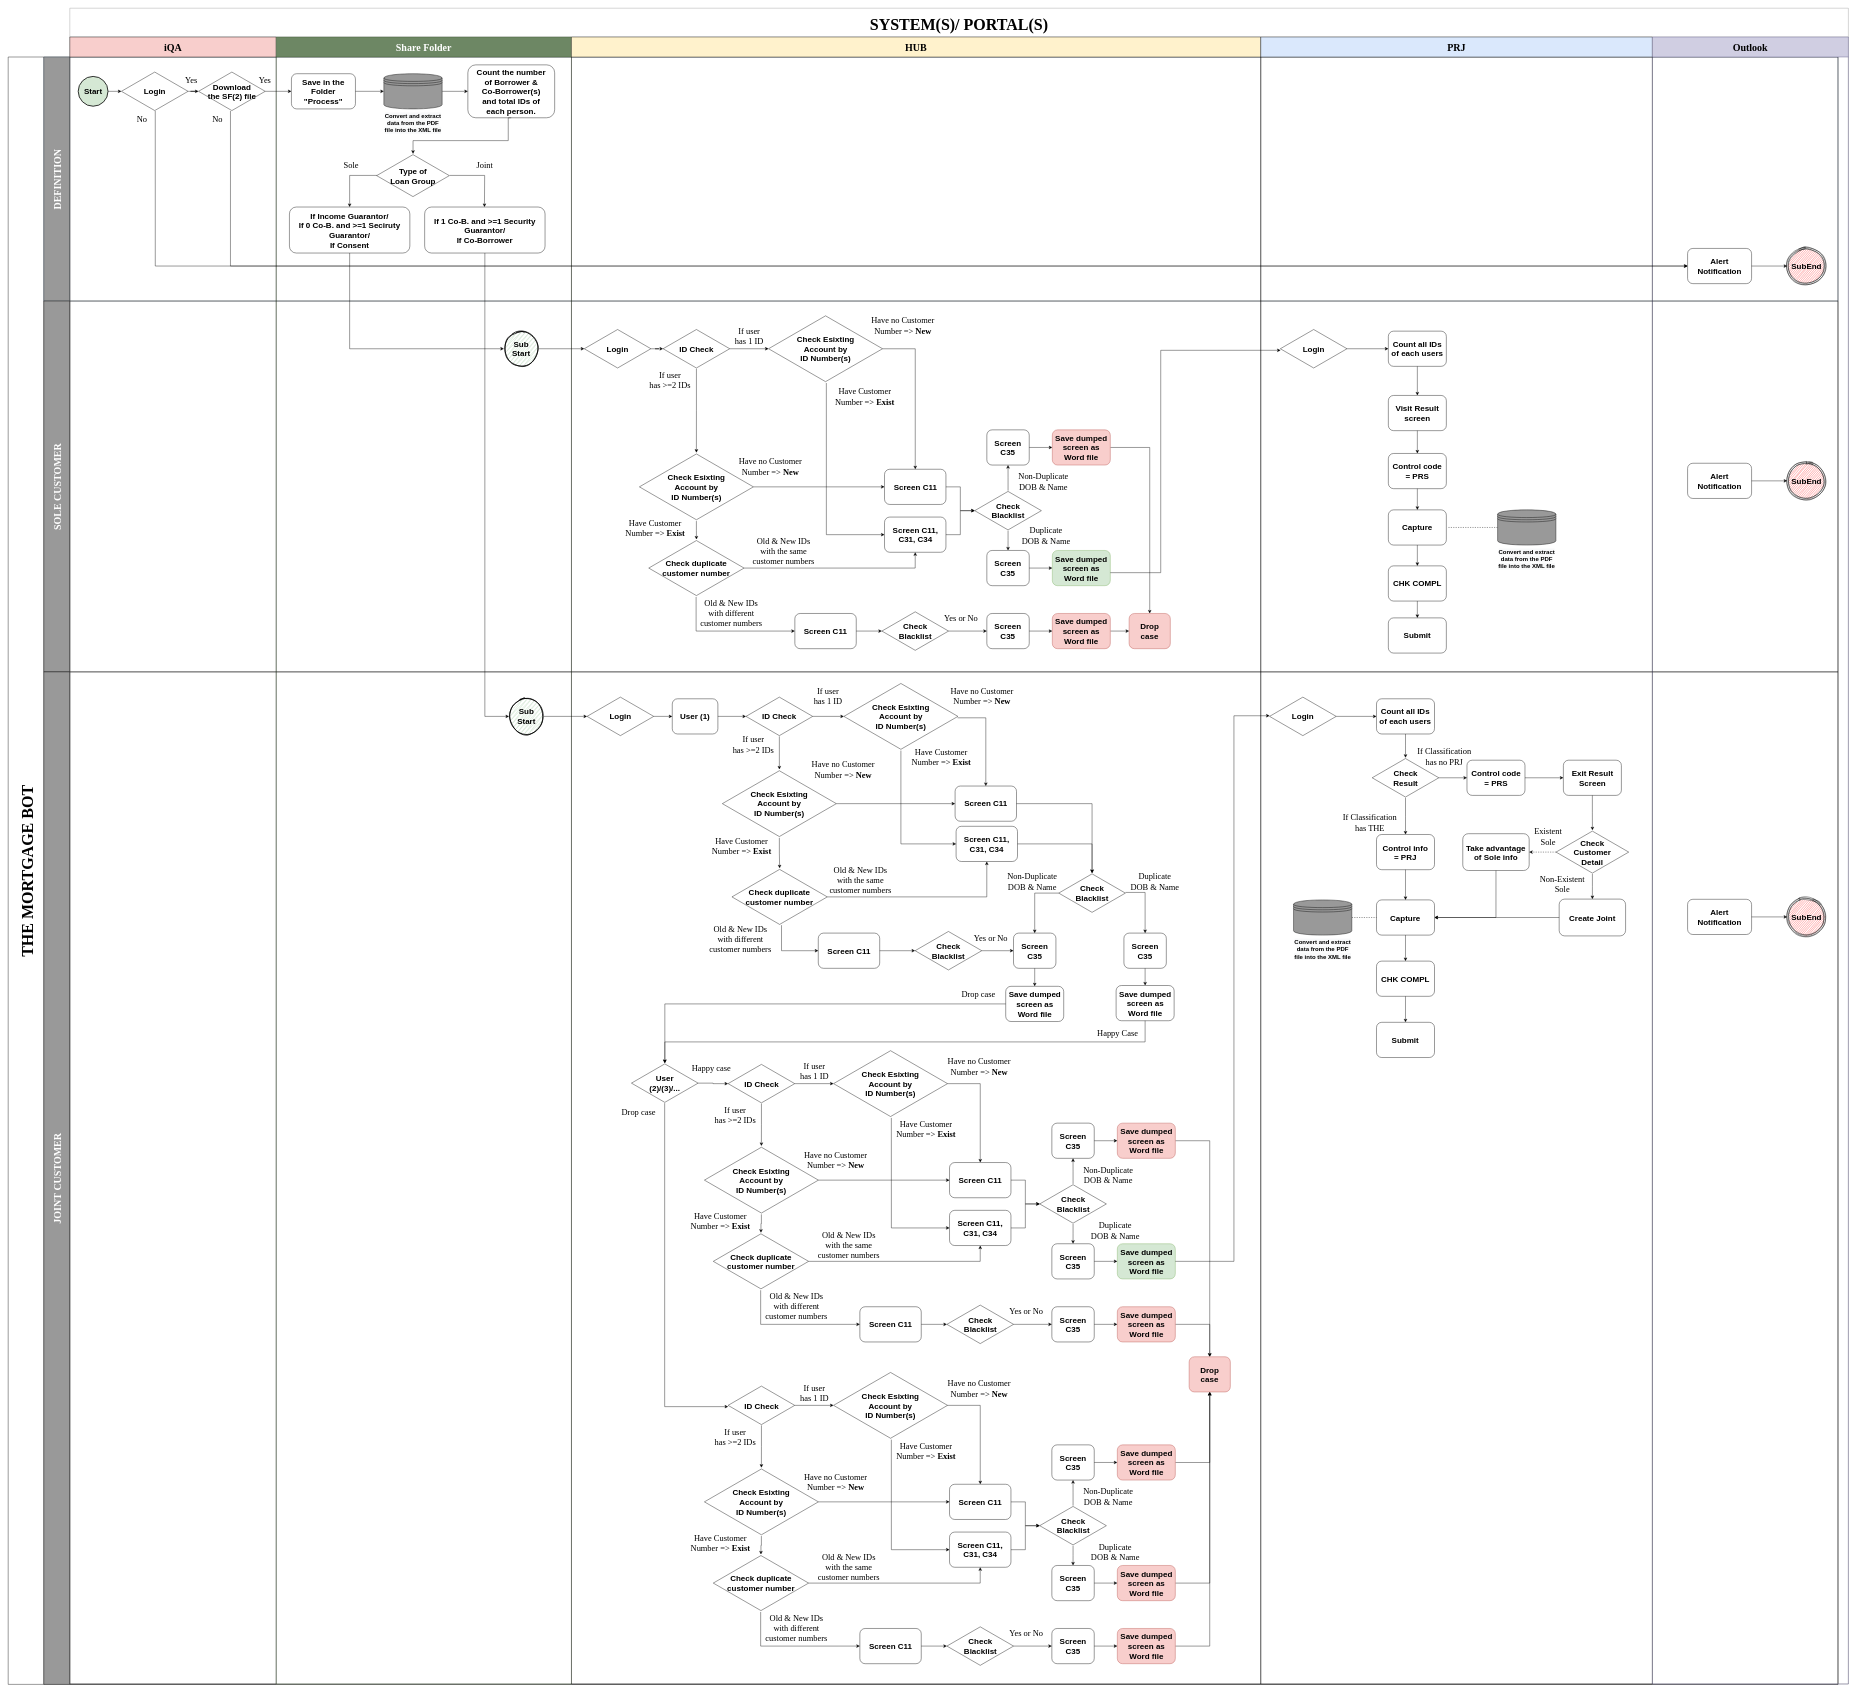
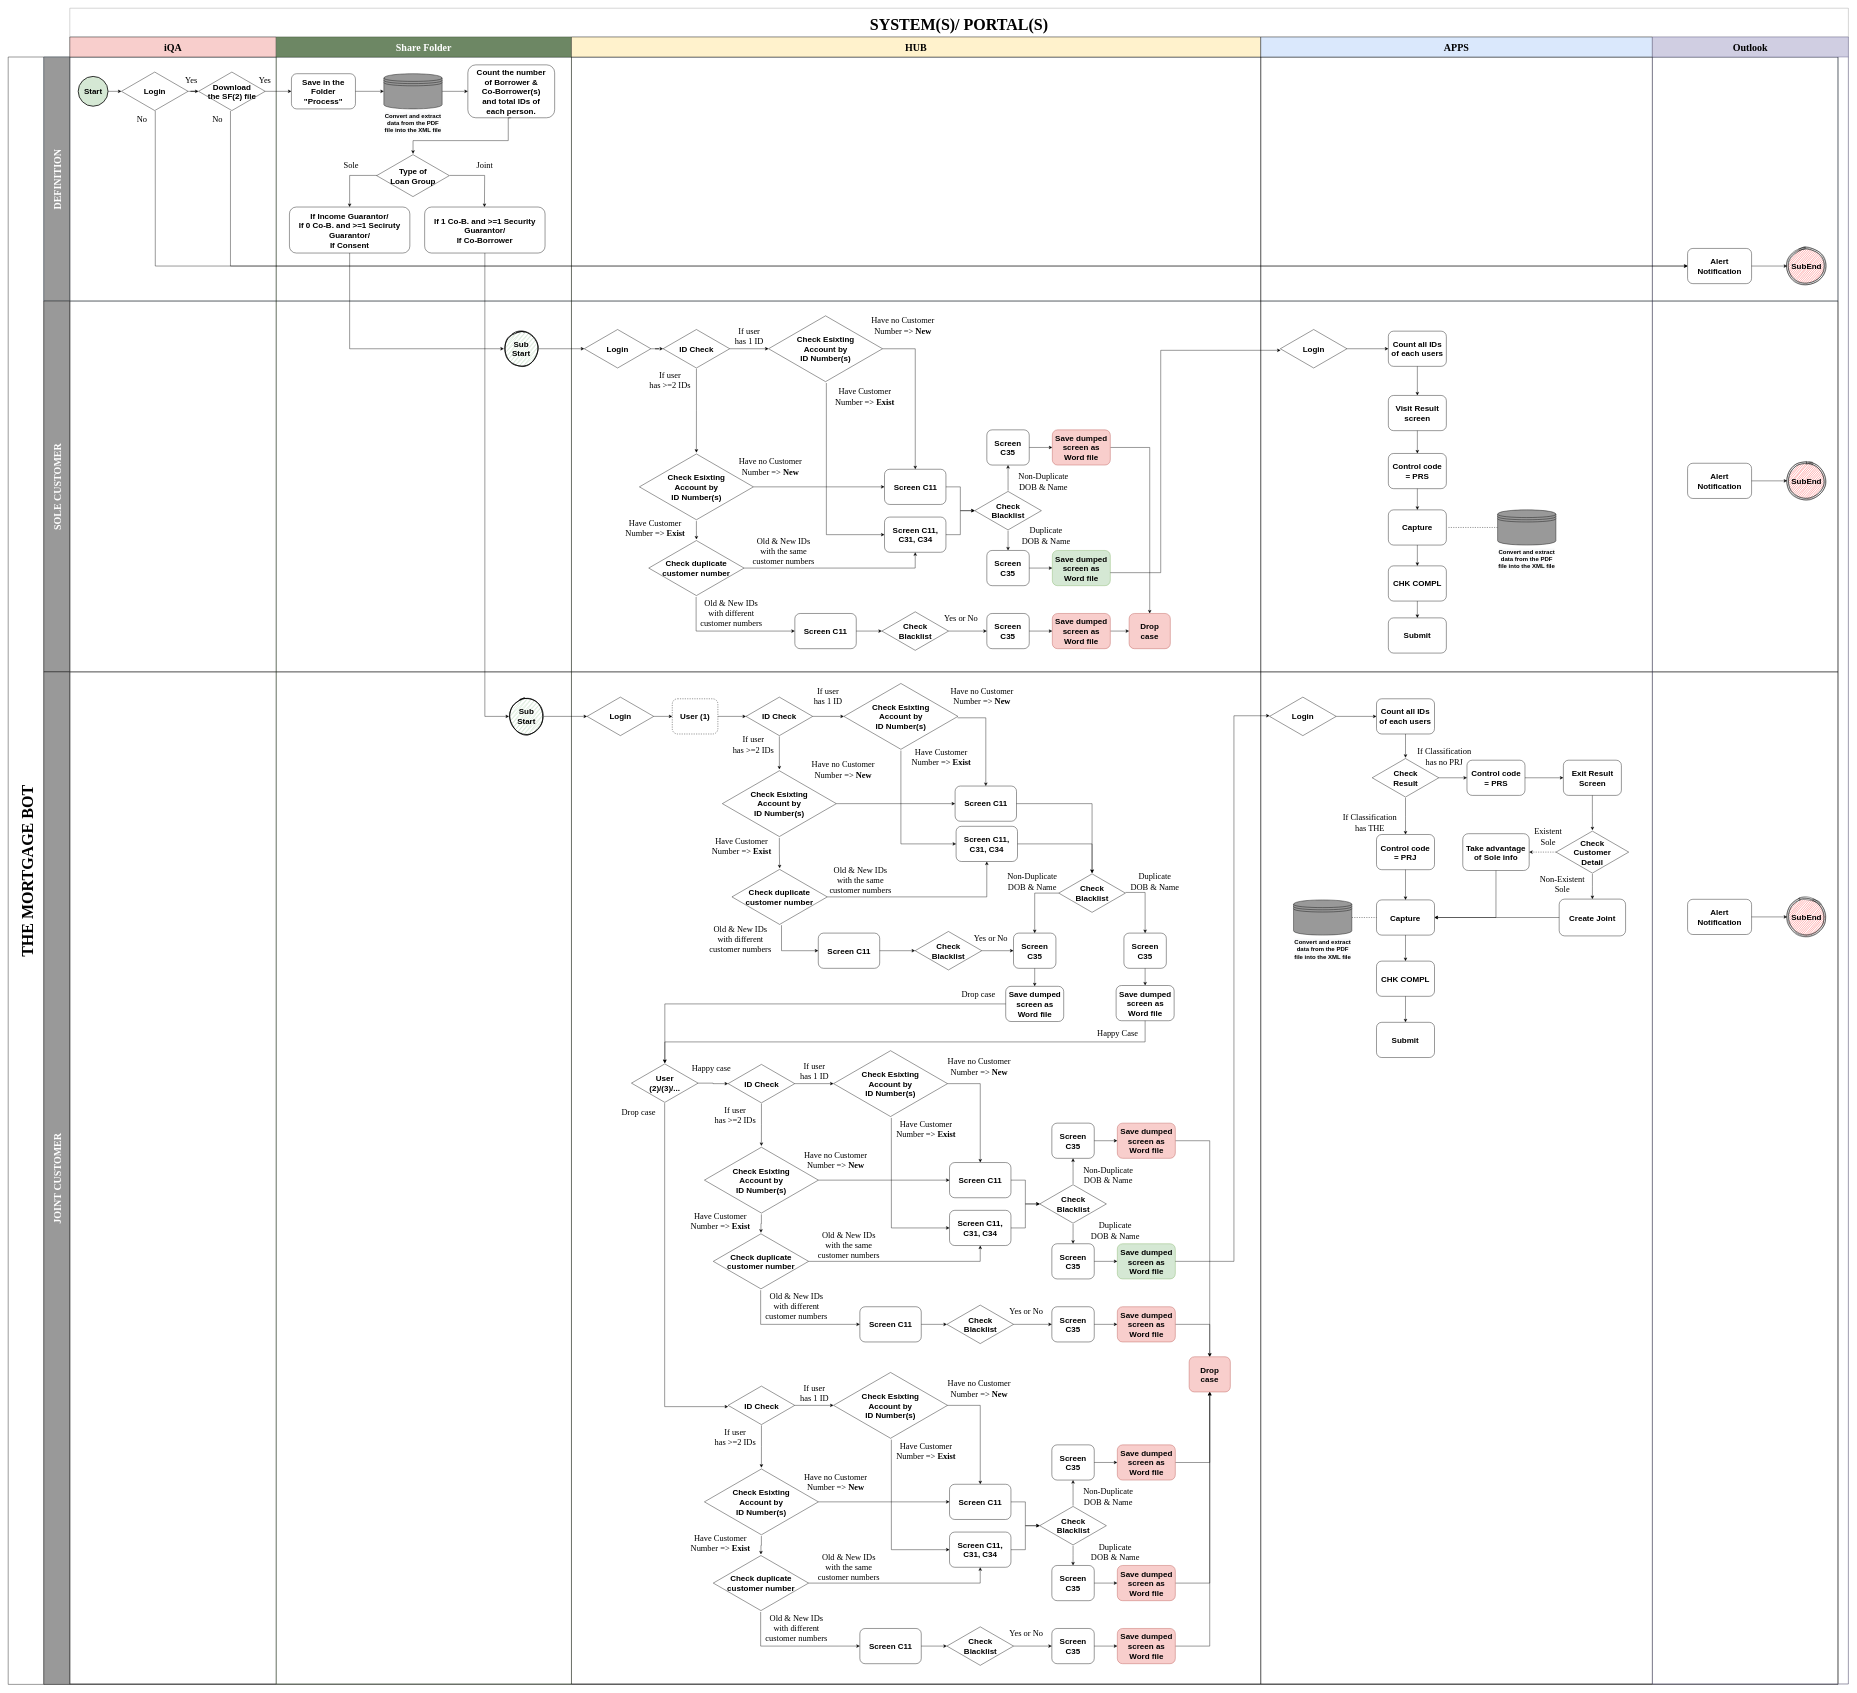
(1456, 48) -> (1456, 48)
(695, 716) -> (695, 716)
(1405, 852) -> (1405, 852)
